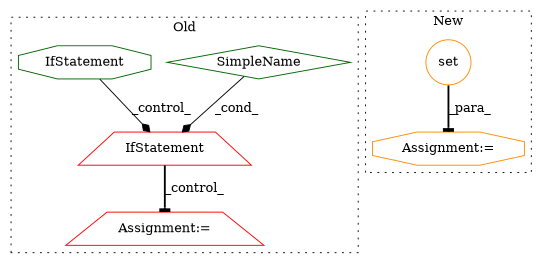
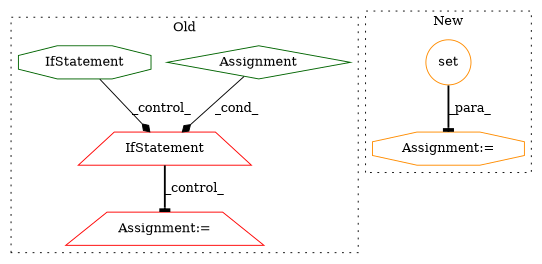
(259, 62) -> (259, 62)
